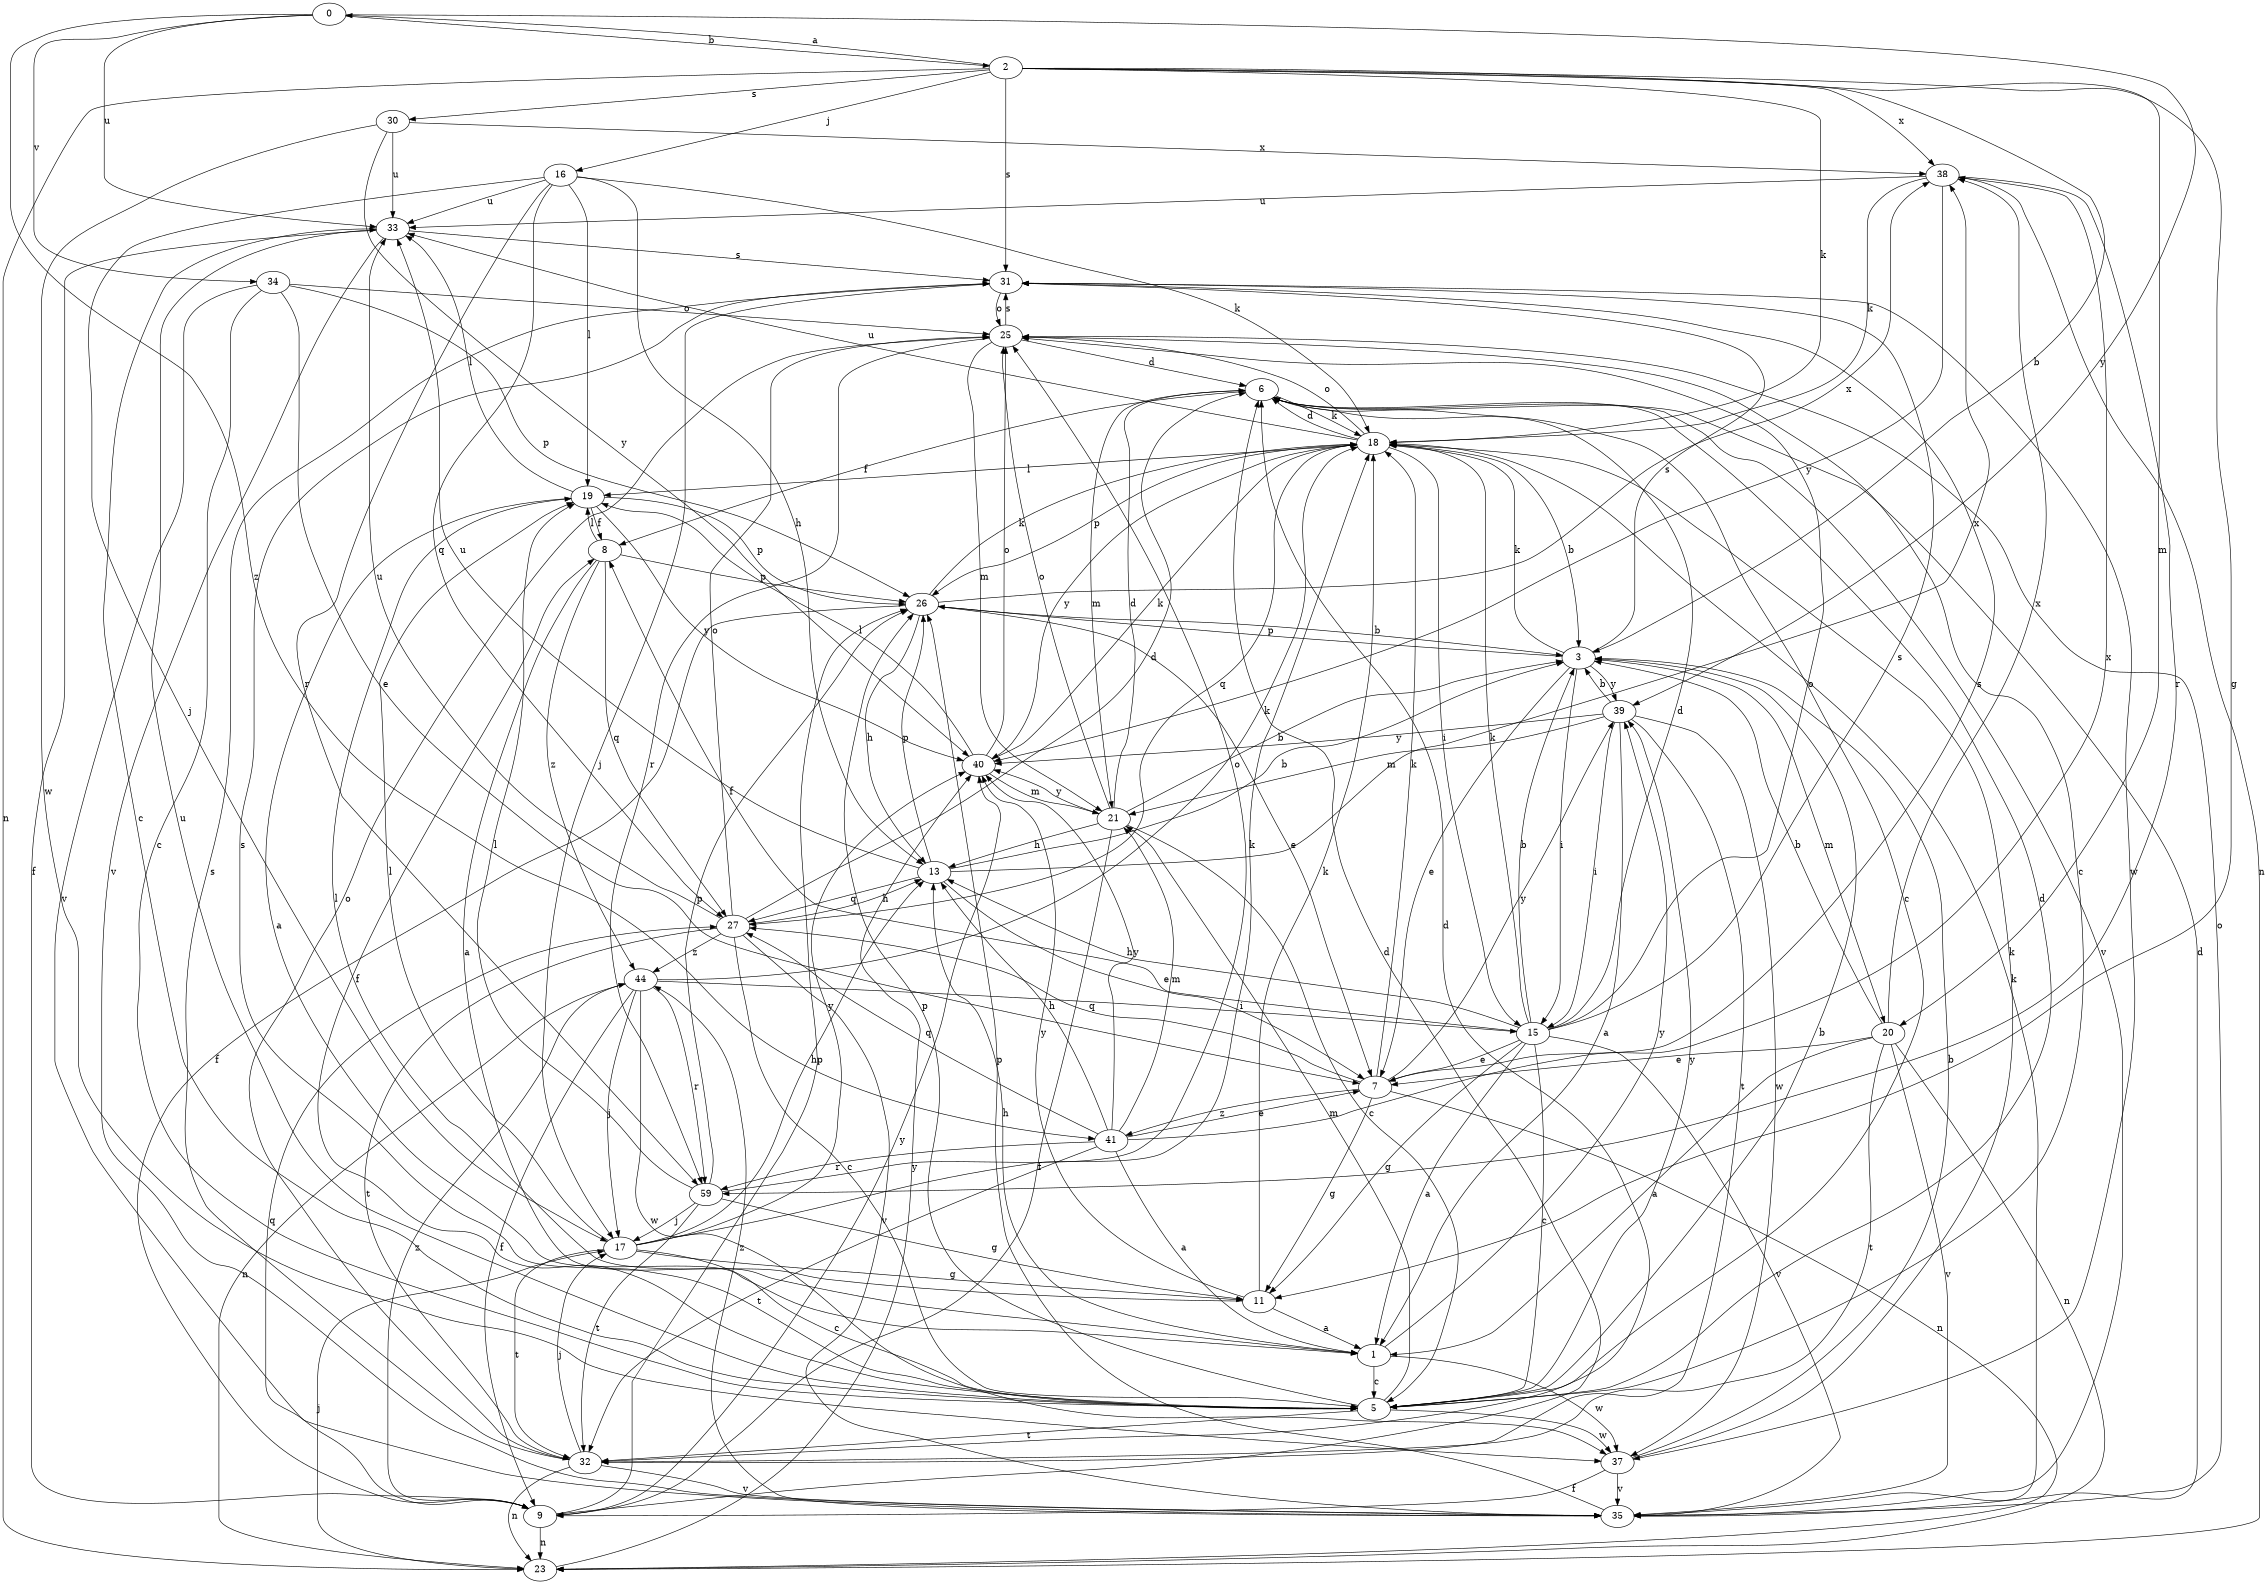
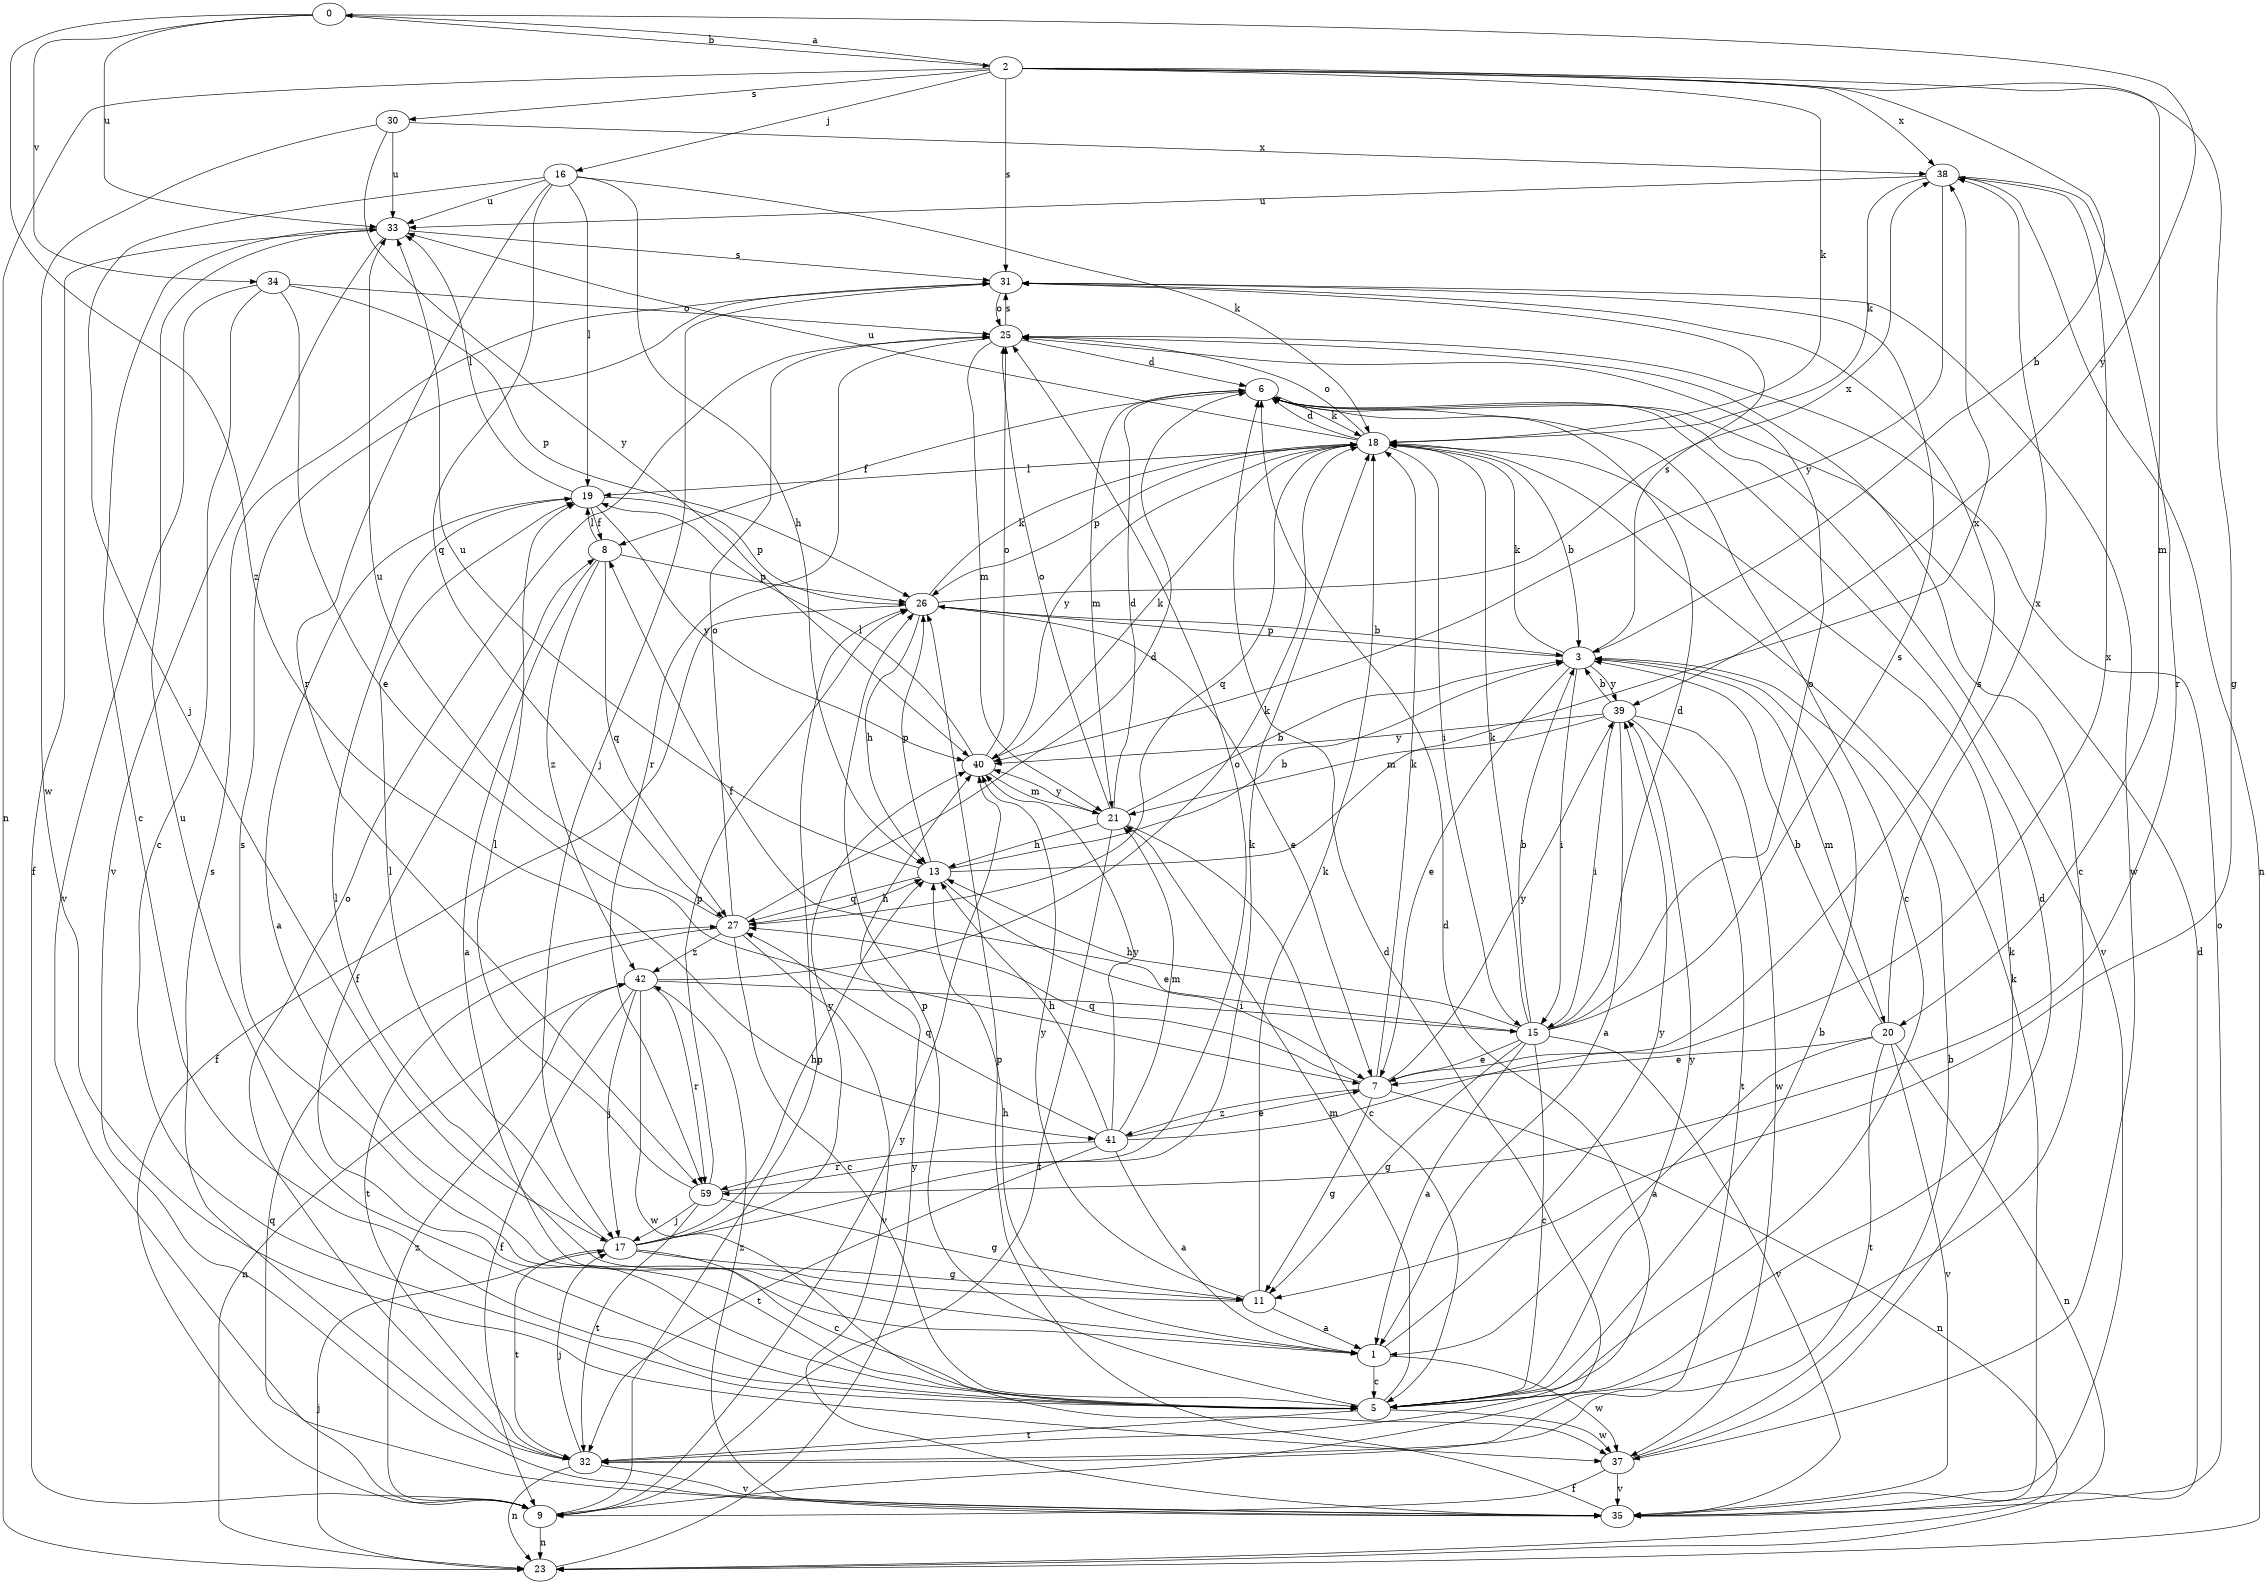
(641, 980) -> (641, 980)
